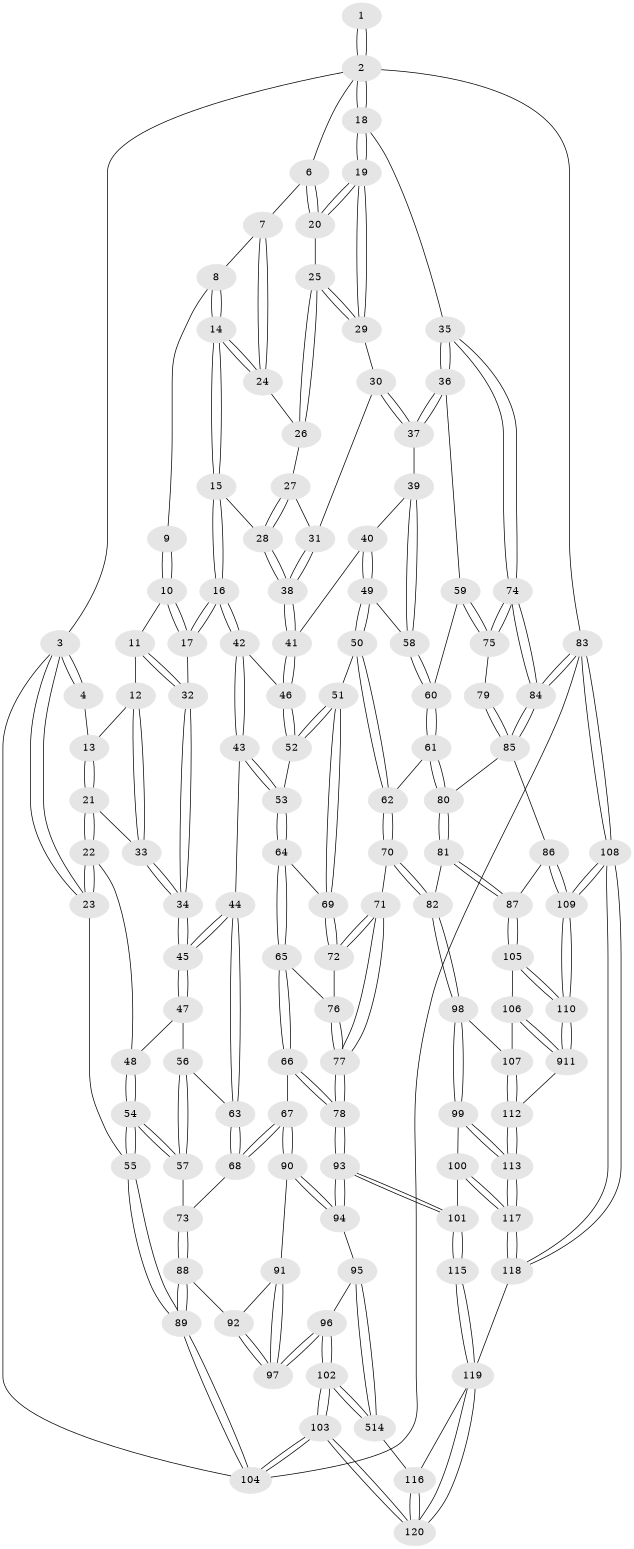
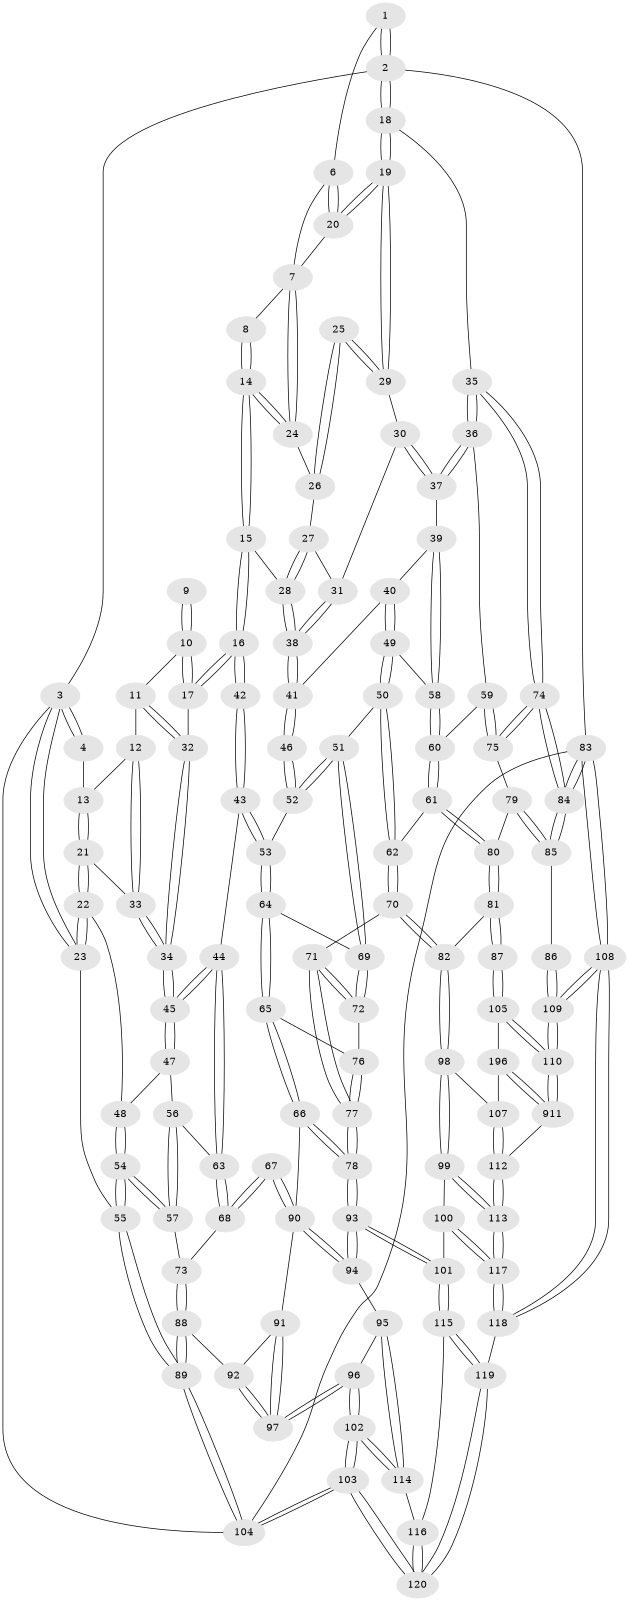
(330, 119) -> (347, 91)
(315, 251) -> (313, 251)
(172, 404) -> none
(263, 670) -> none
(477, 774) -> (503, 826)
(531, 879) -> none
(512, 1010) -> (498, 1062)
(288, 1088) -> (298, 1167)
(375, 1428) -> (402, 1480)
(444, 1428) -> (439, 1429)
